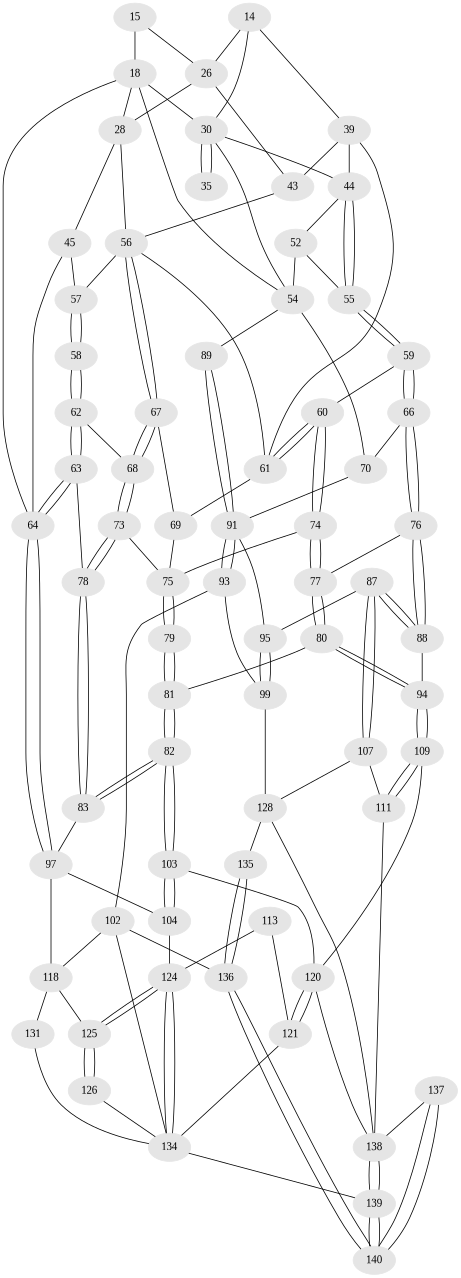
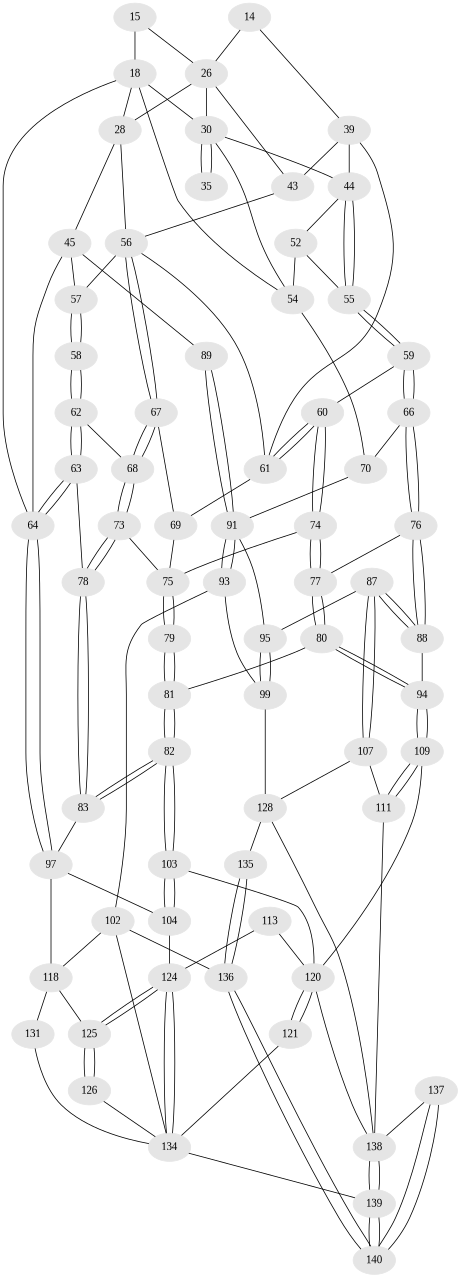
(239, 77) -> (206, 102)
(249, 328) -> (149, 309)
(280, 978) -> (292, 950)
